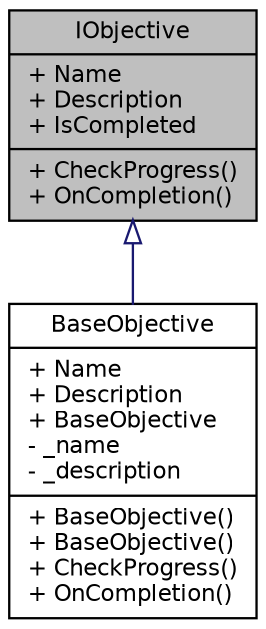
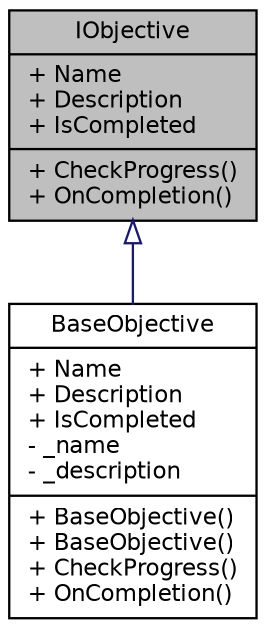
(122, 421) -> (112, 421)
